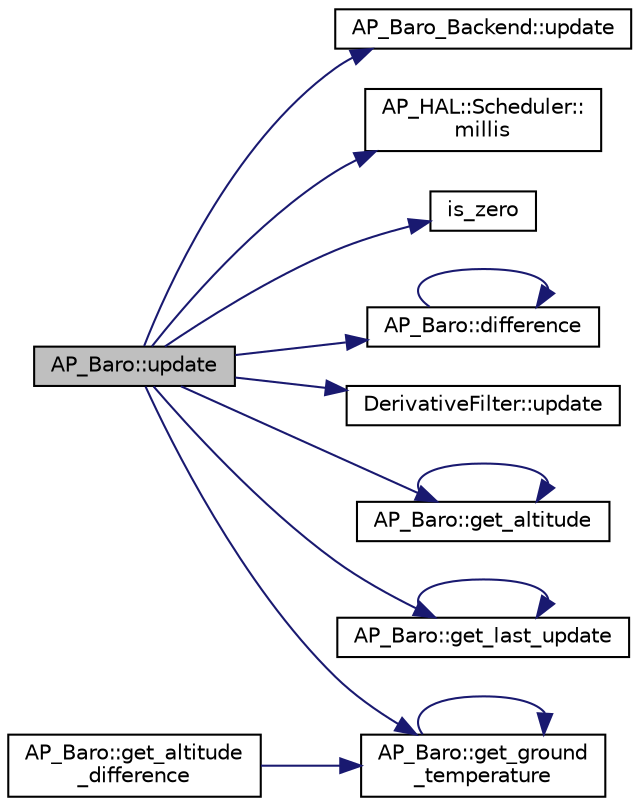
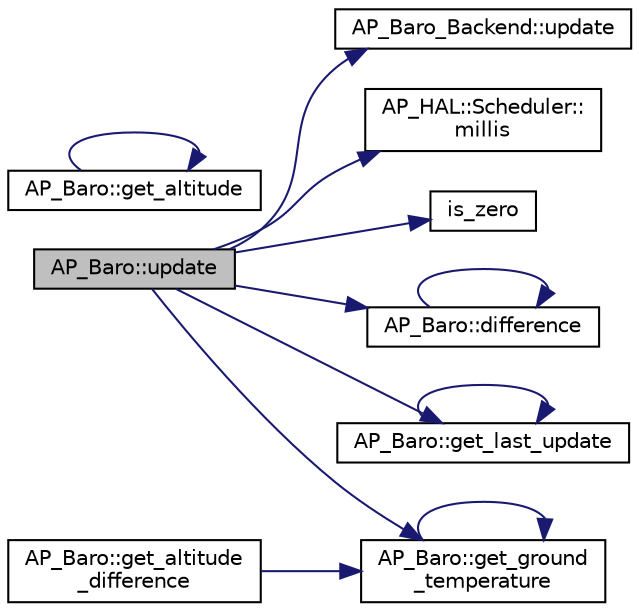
(483, 406) -> none
(299, 440) -> none
